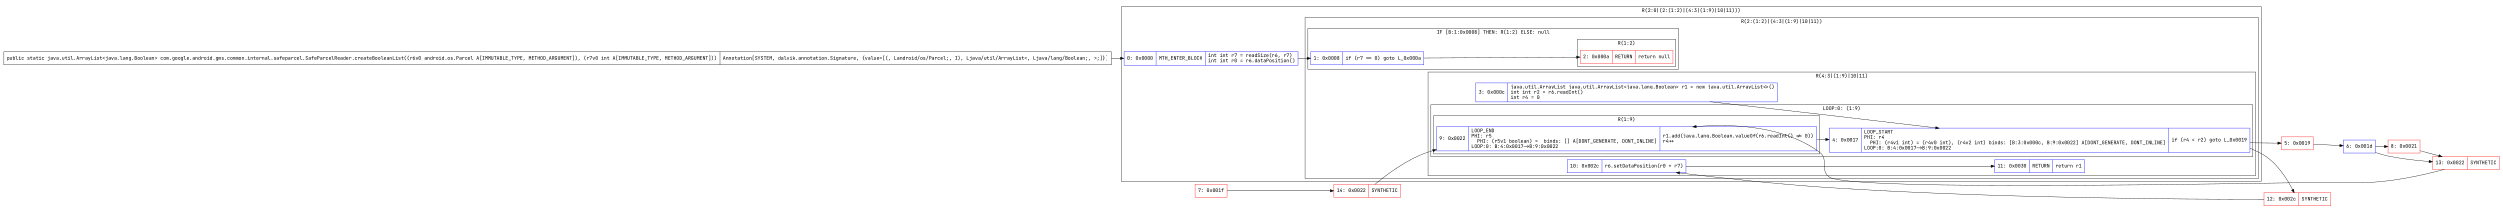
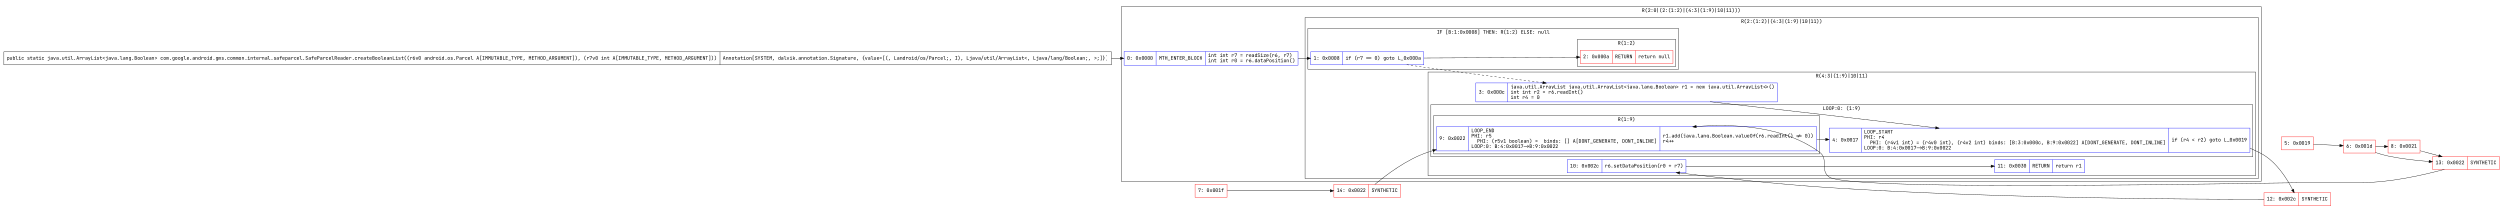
none -> (1478, 75)
(2264, 143) -> none
(2359, 147) -> (2359, 147)
